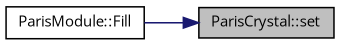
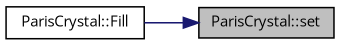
(75, 23) -> (75, 23)
